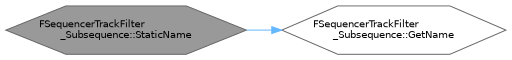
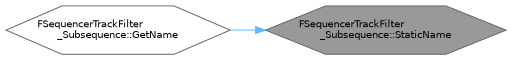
(259, 30) -> (243, 30)
